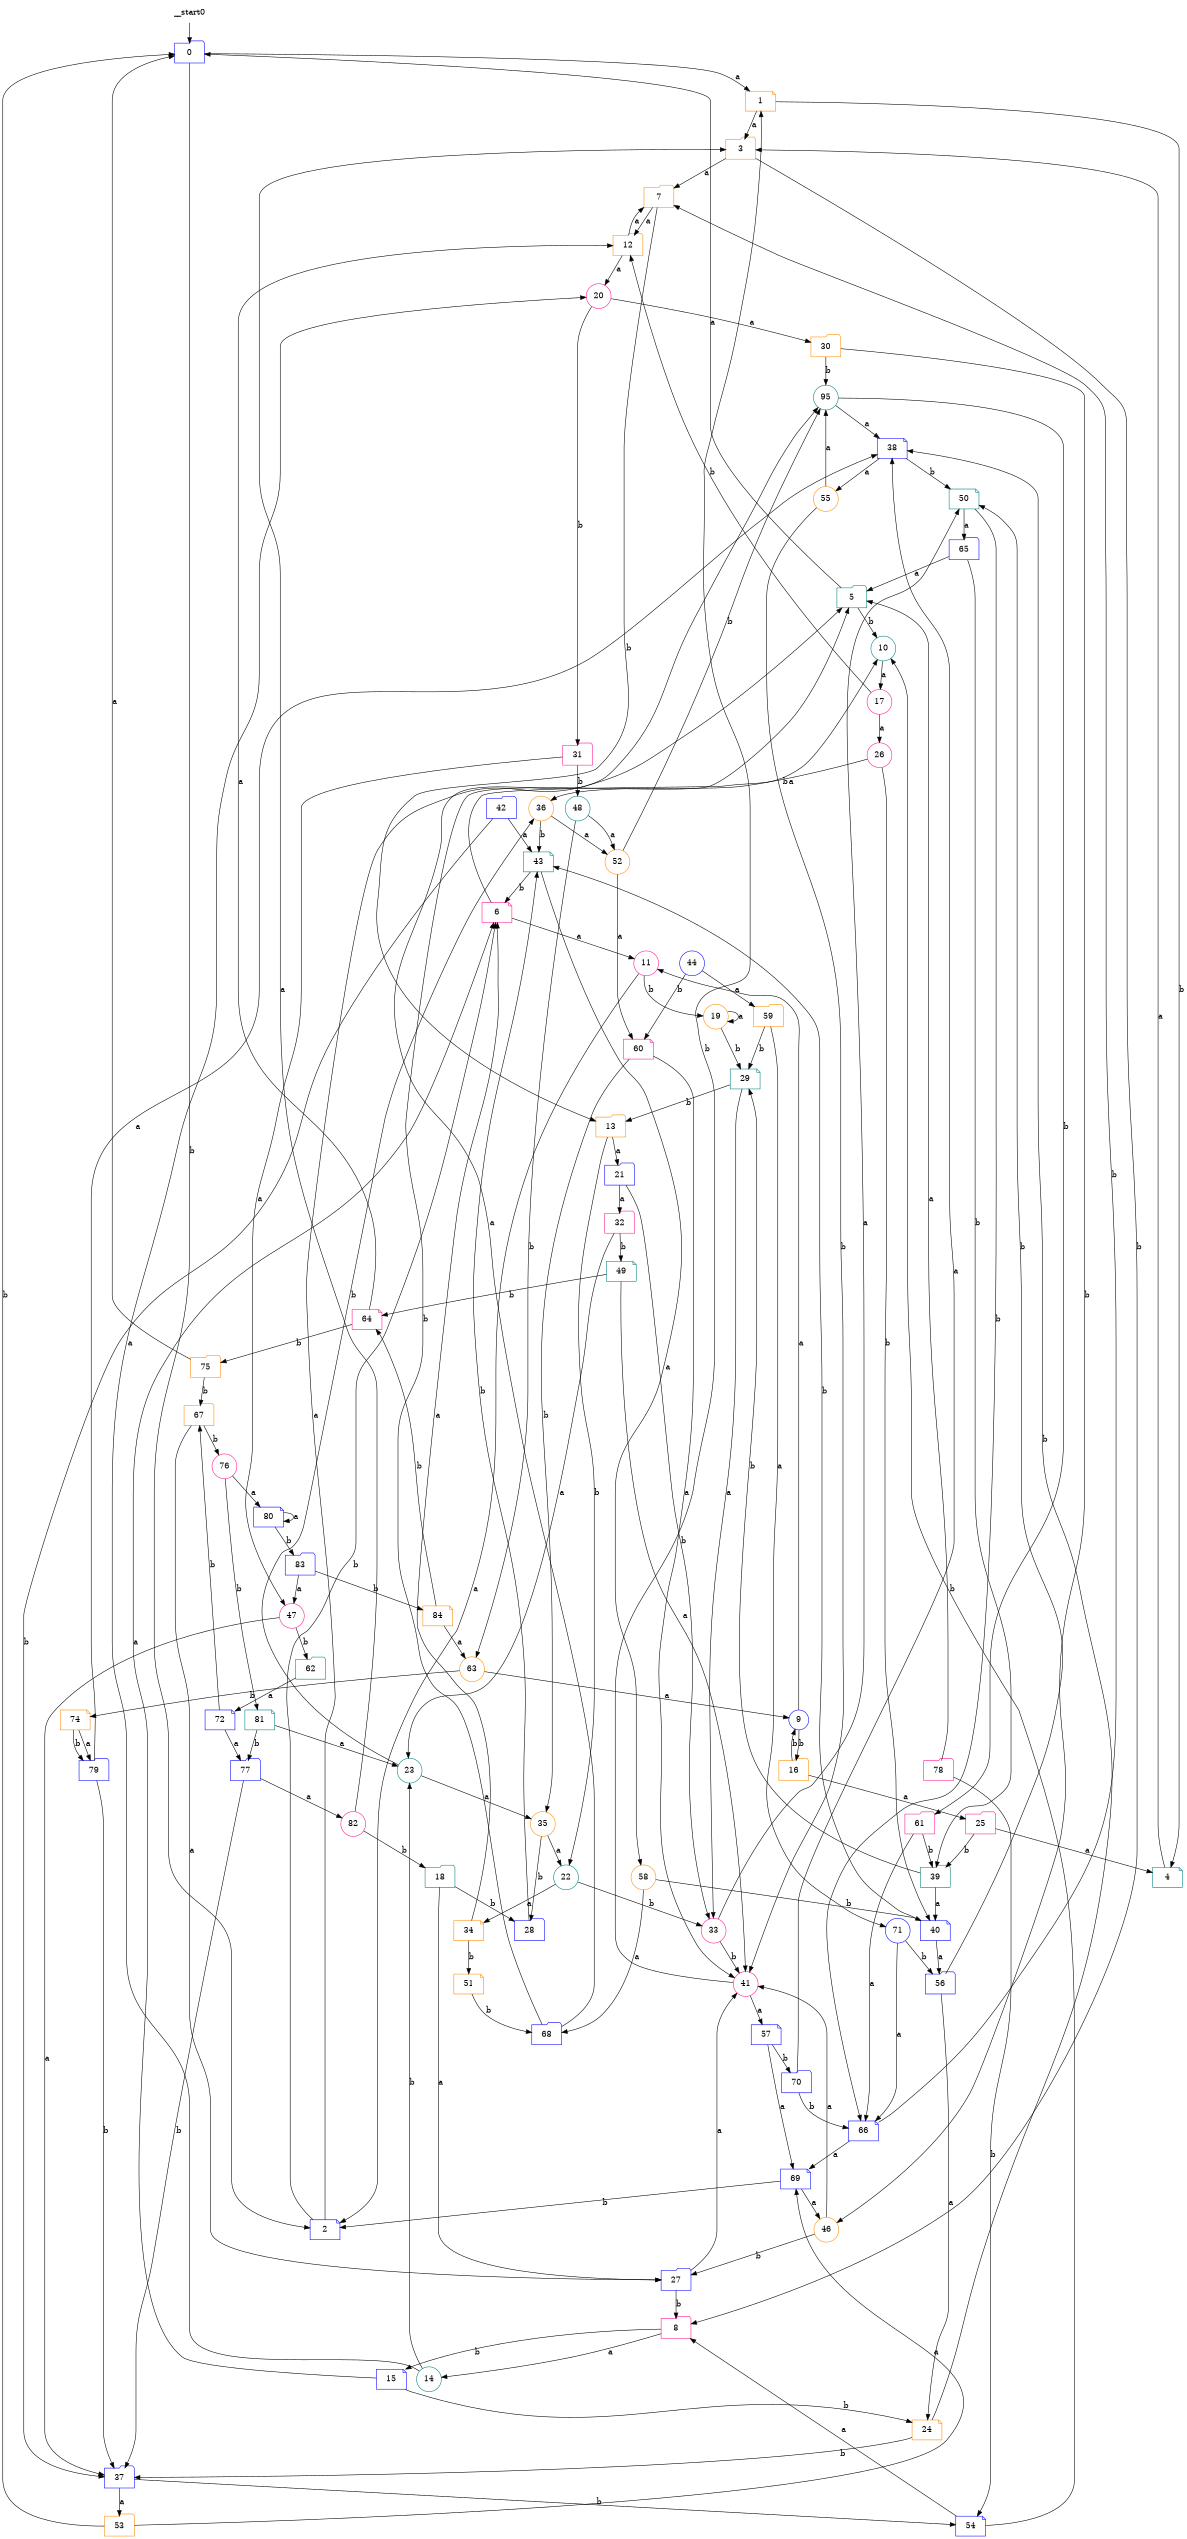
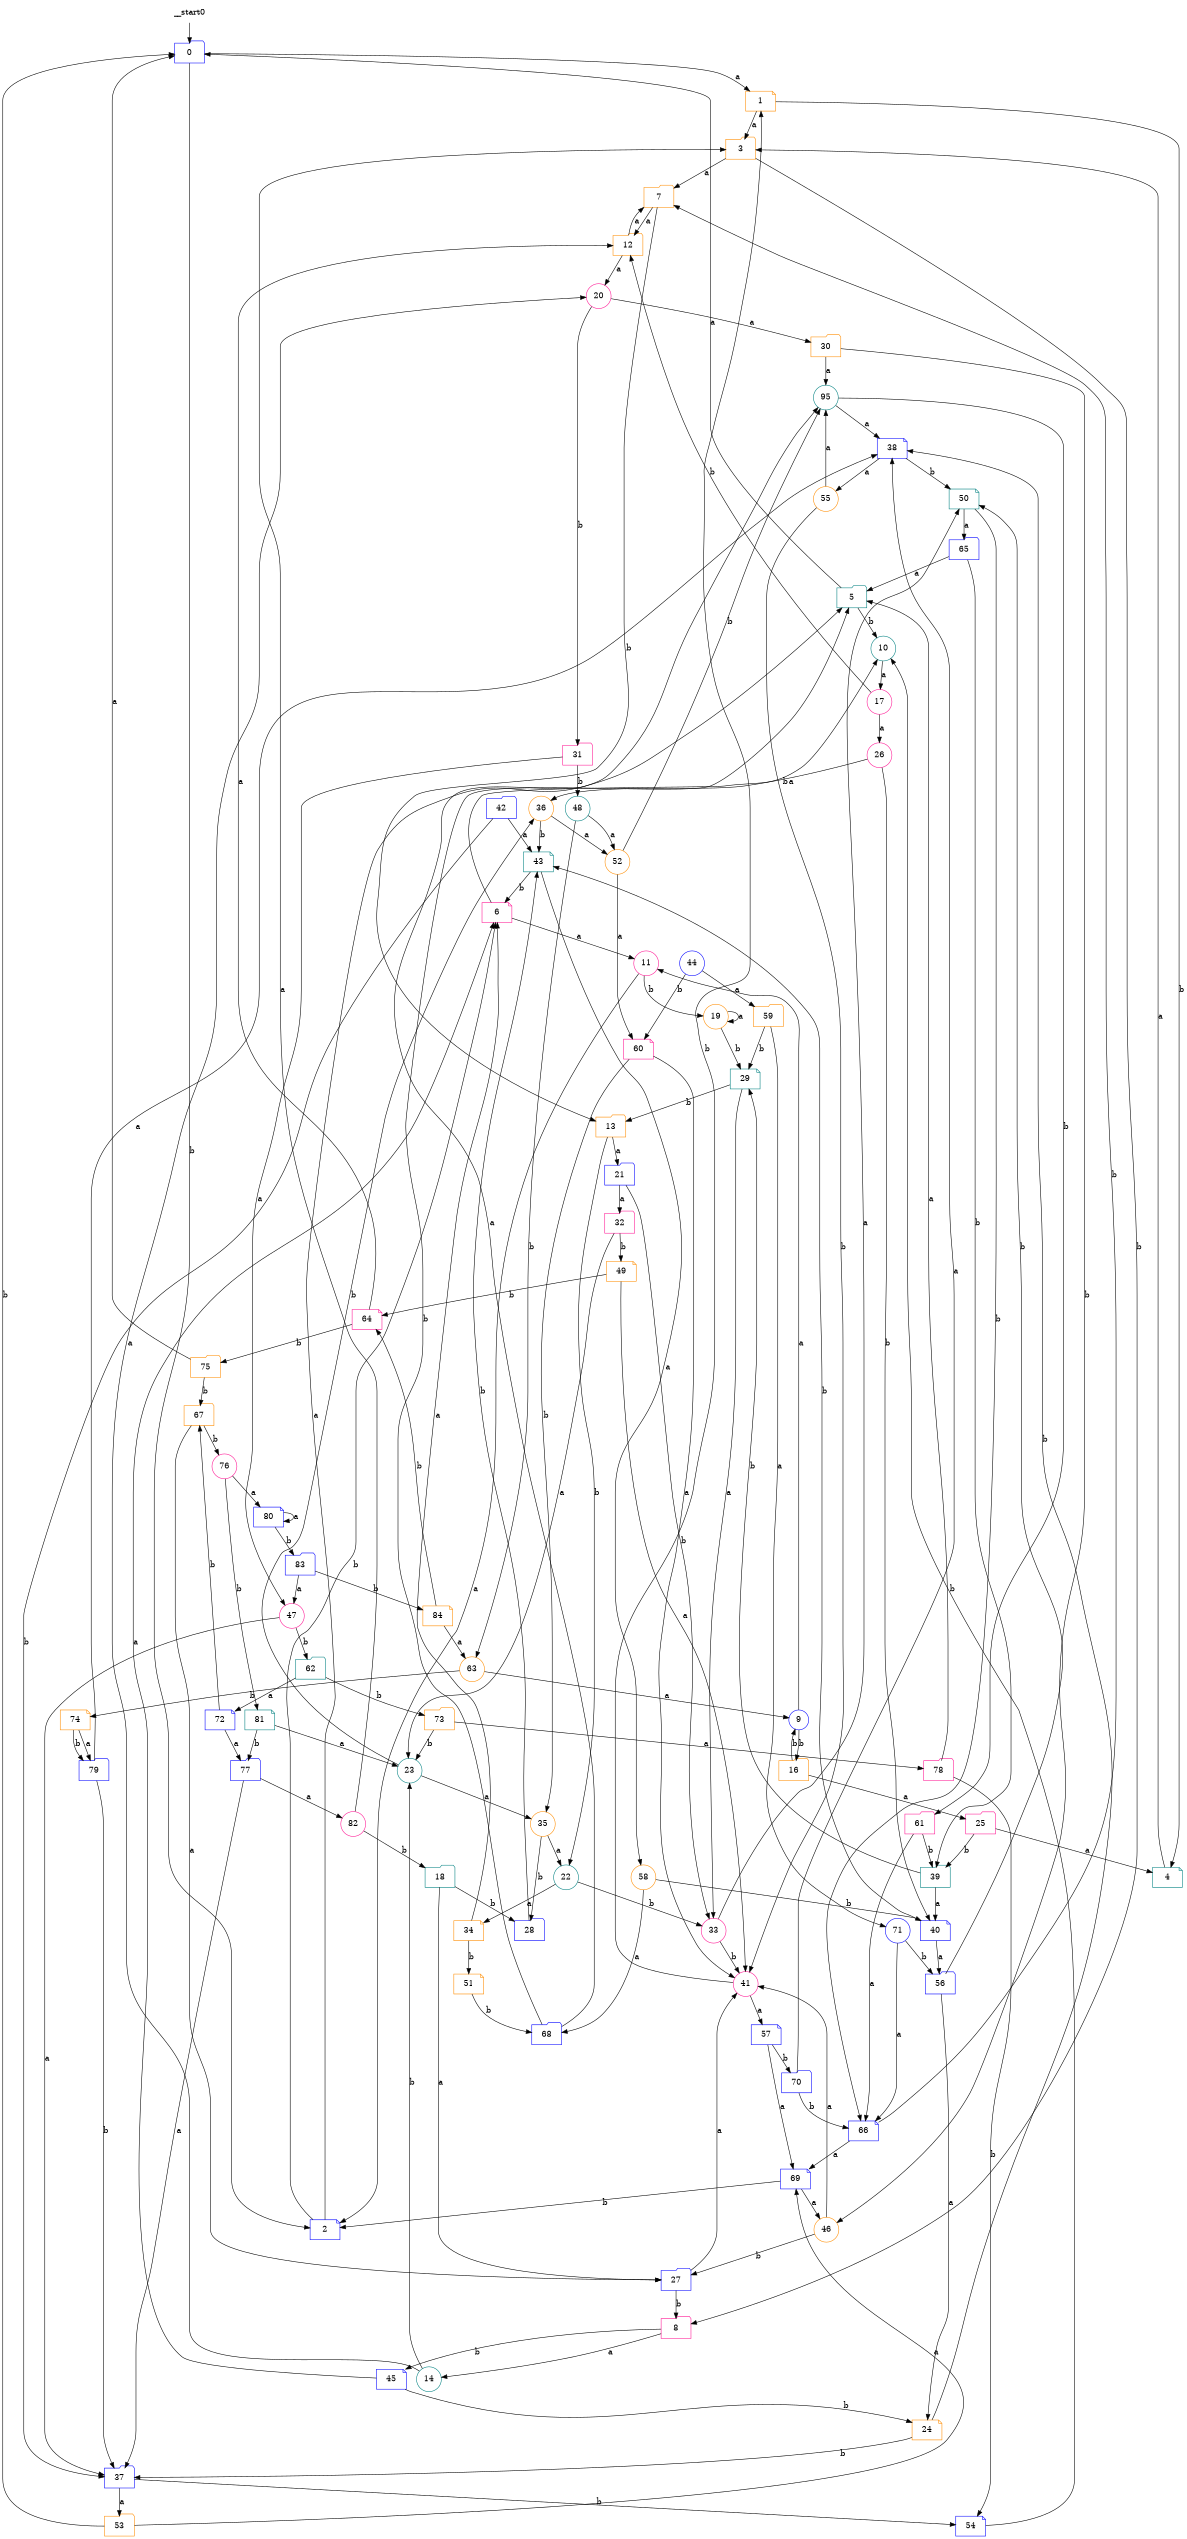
(828, 371) -> (828, 371)
(621, 1271) -> (621, 1271)
none -> (439, 1720)
(179, 2131) -> (179, 2131)
(391, 2379) -> (391, 2379)
(826, 2429) -> none
